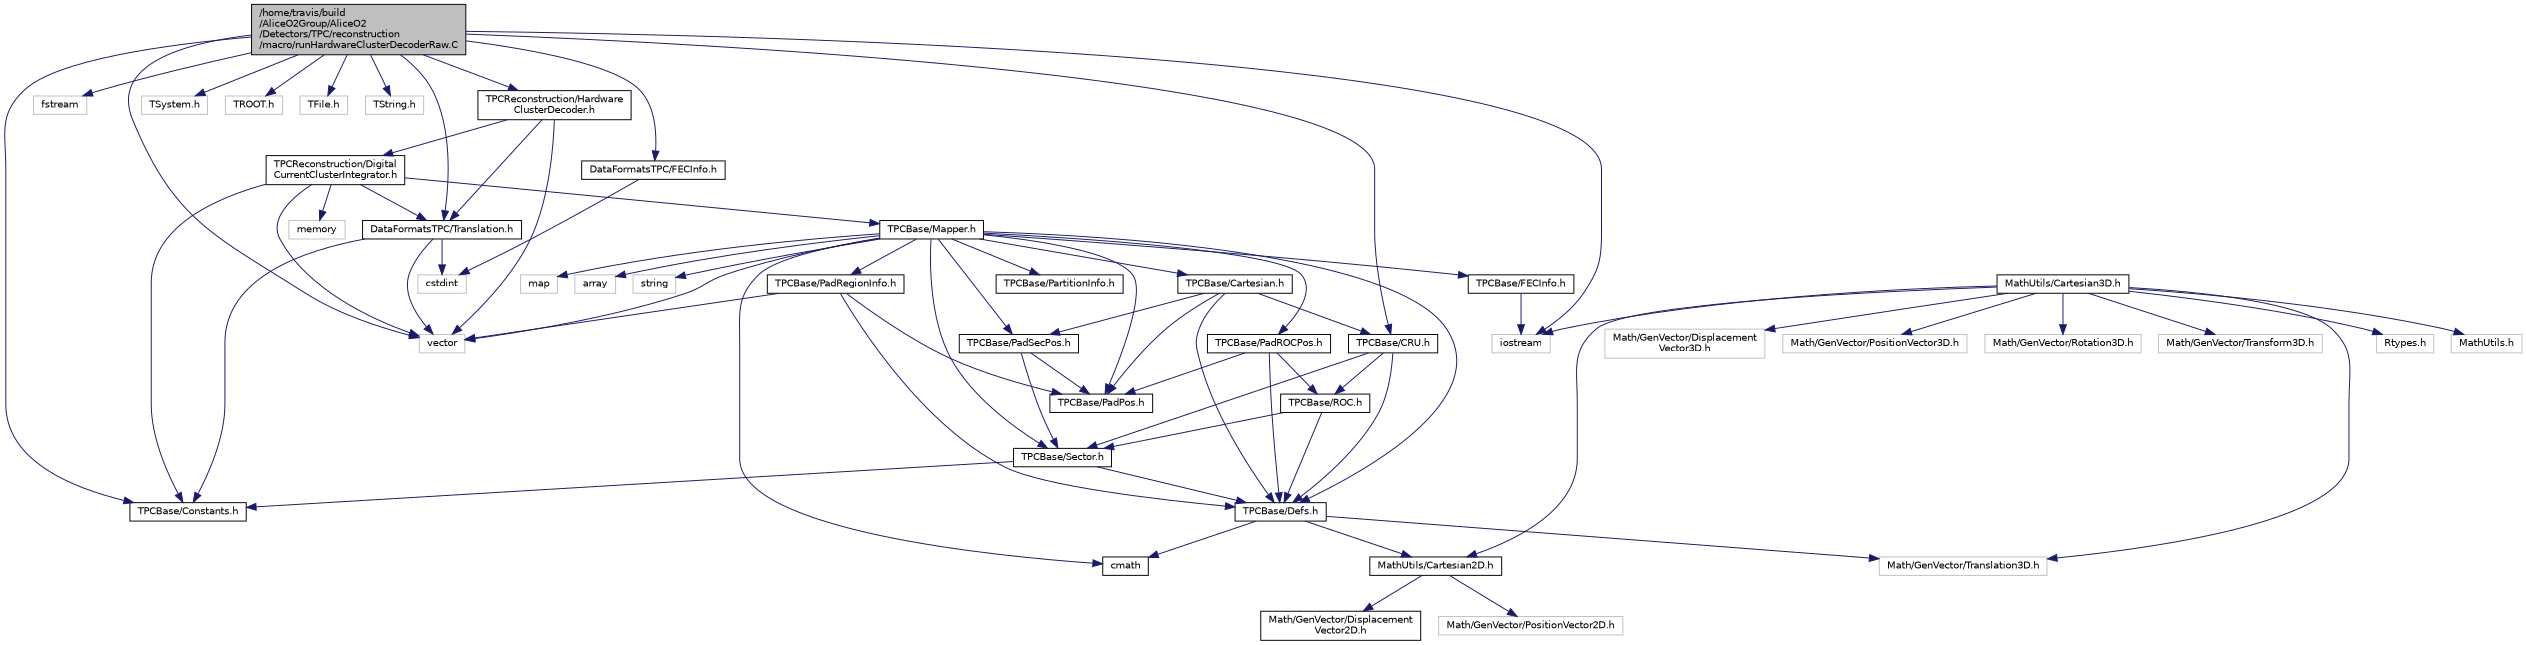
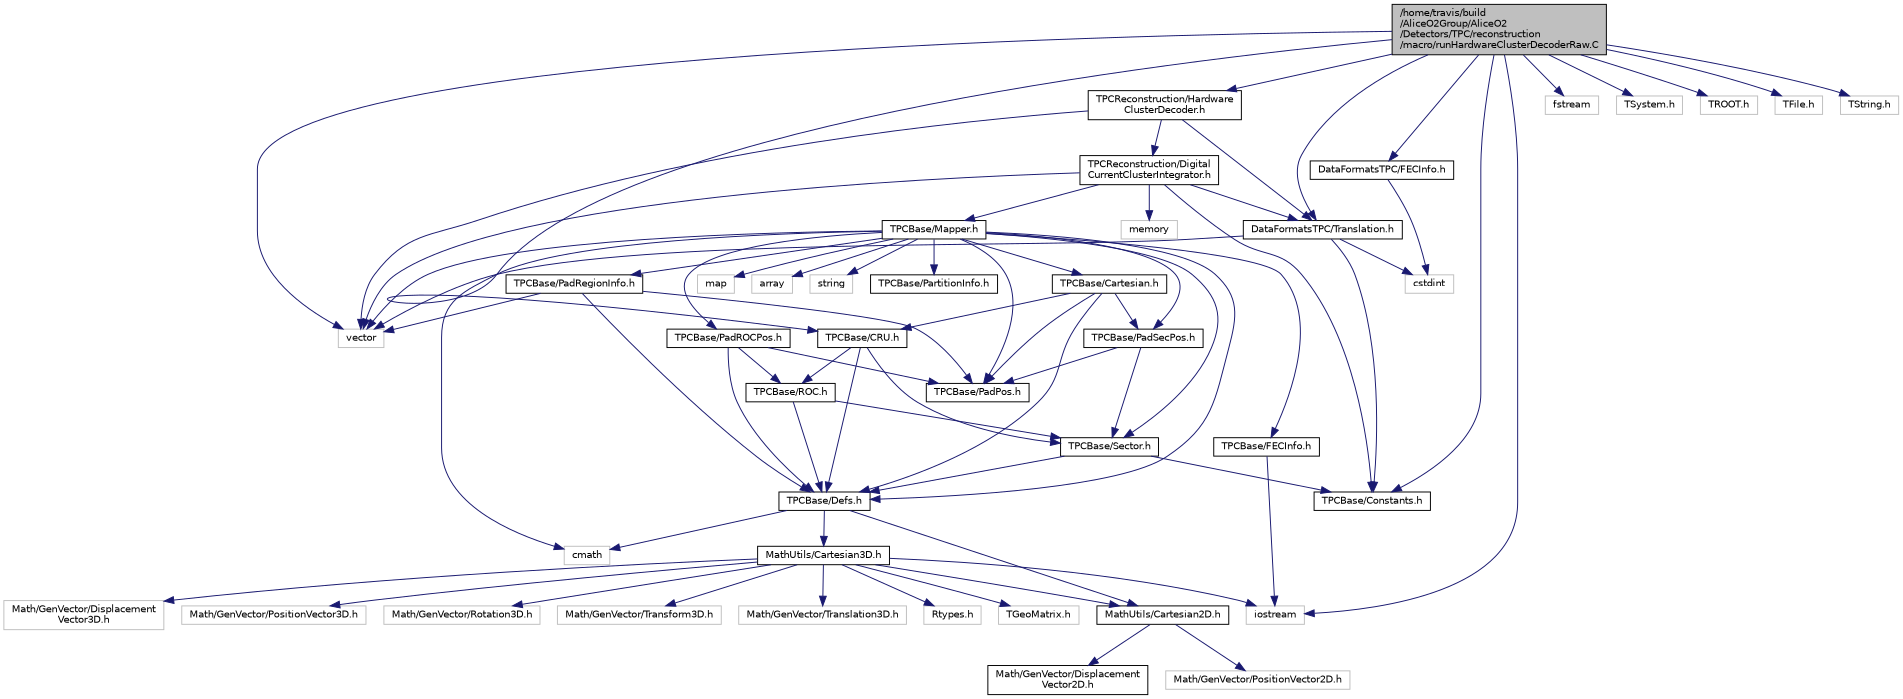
(2487, 344) -> (1039, 615)
(1598, 537) -> (824, 523)
(1126, 566) -> (587, 555)
